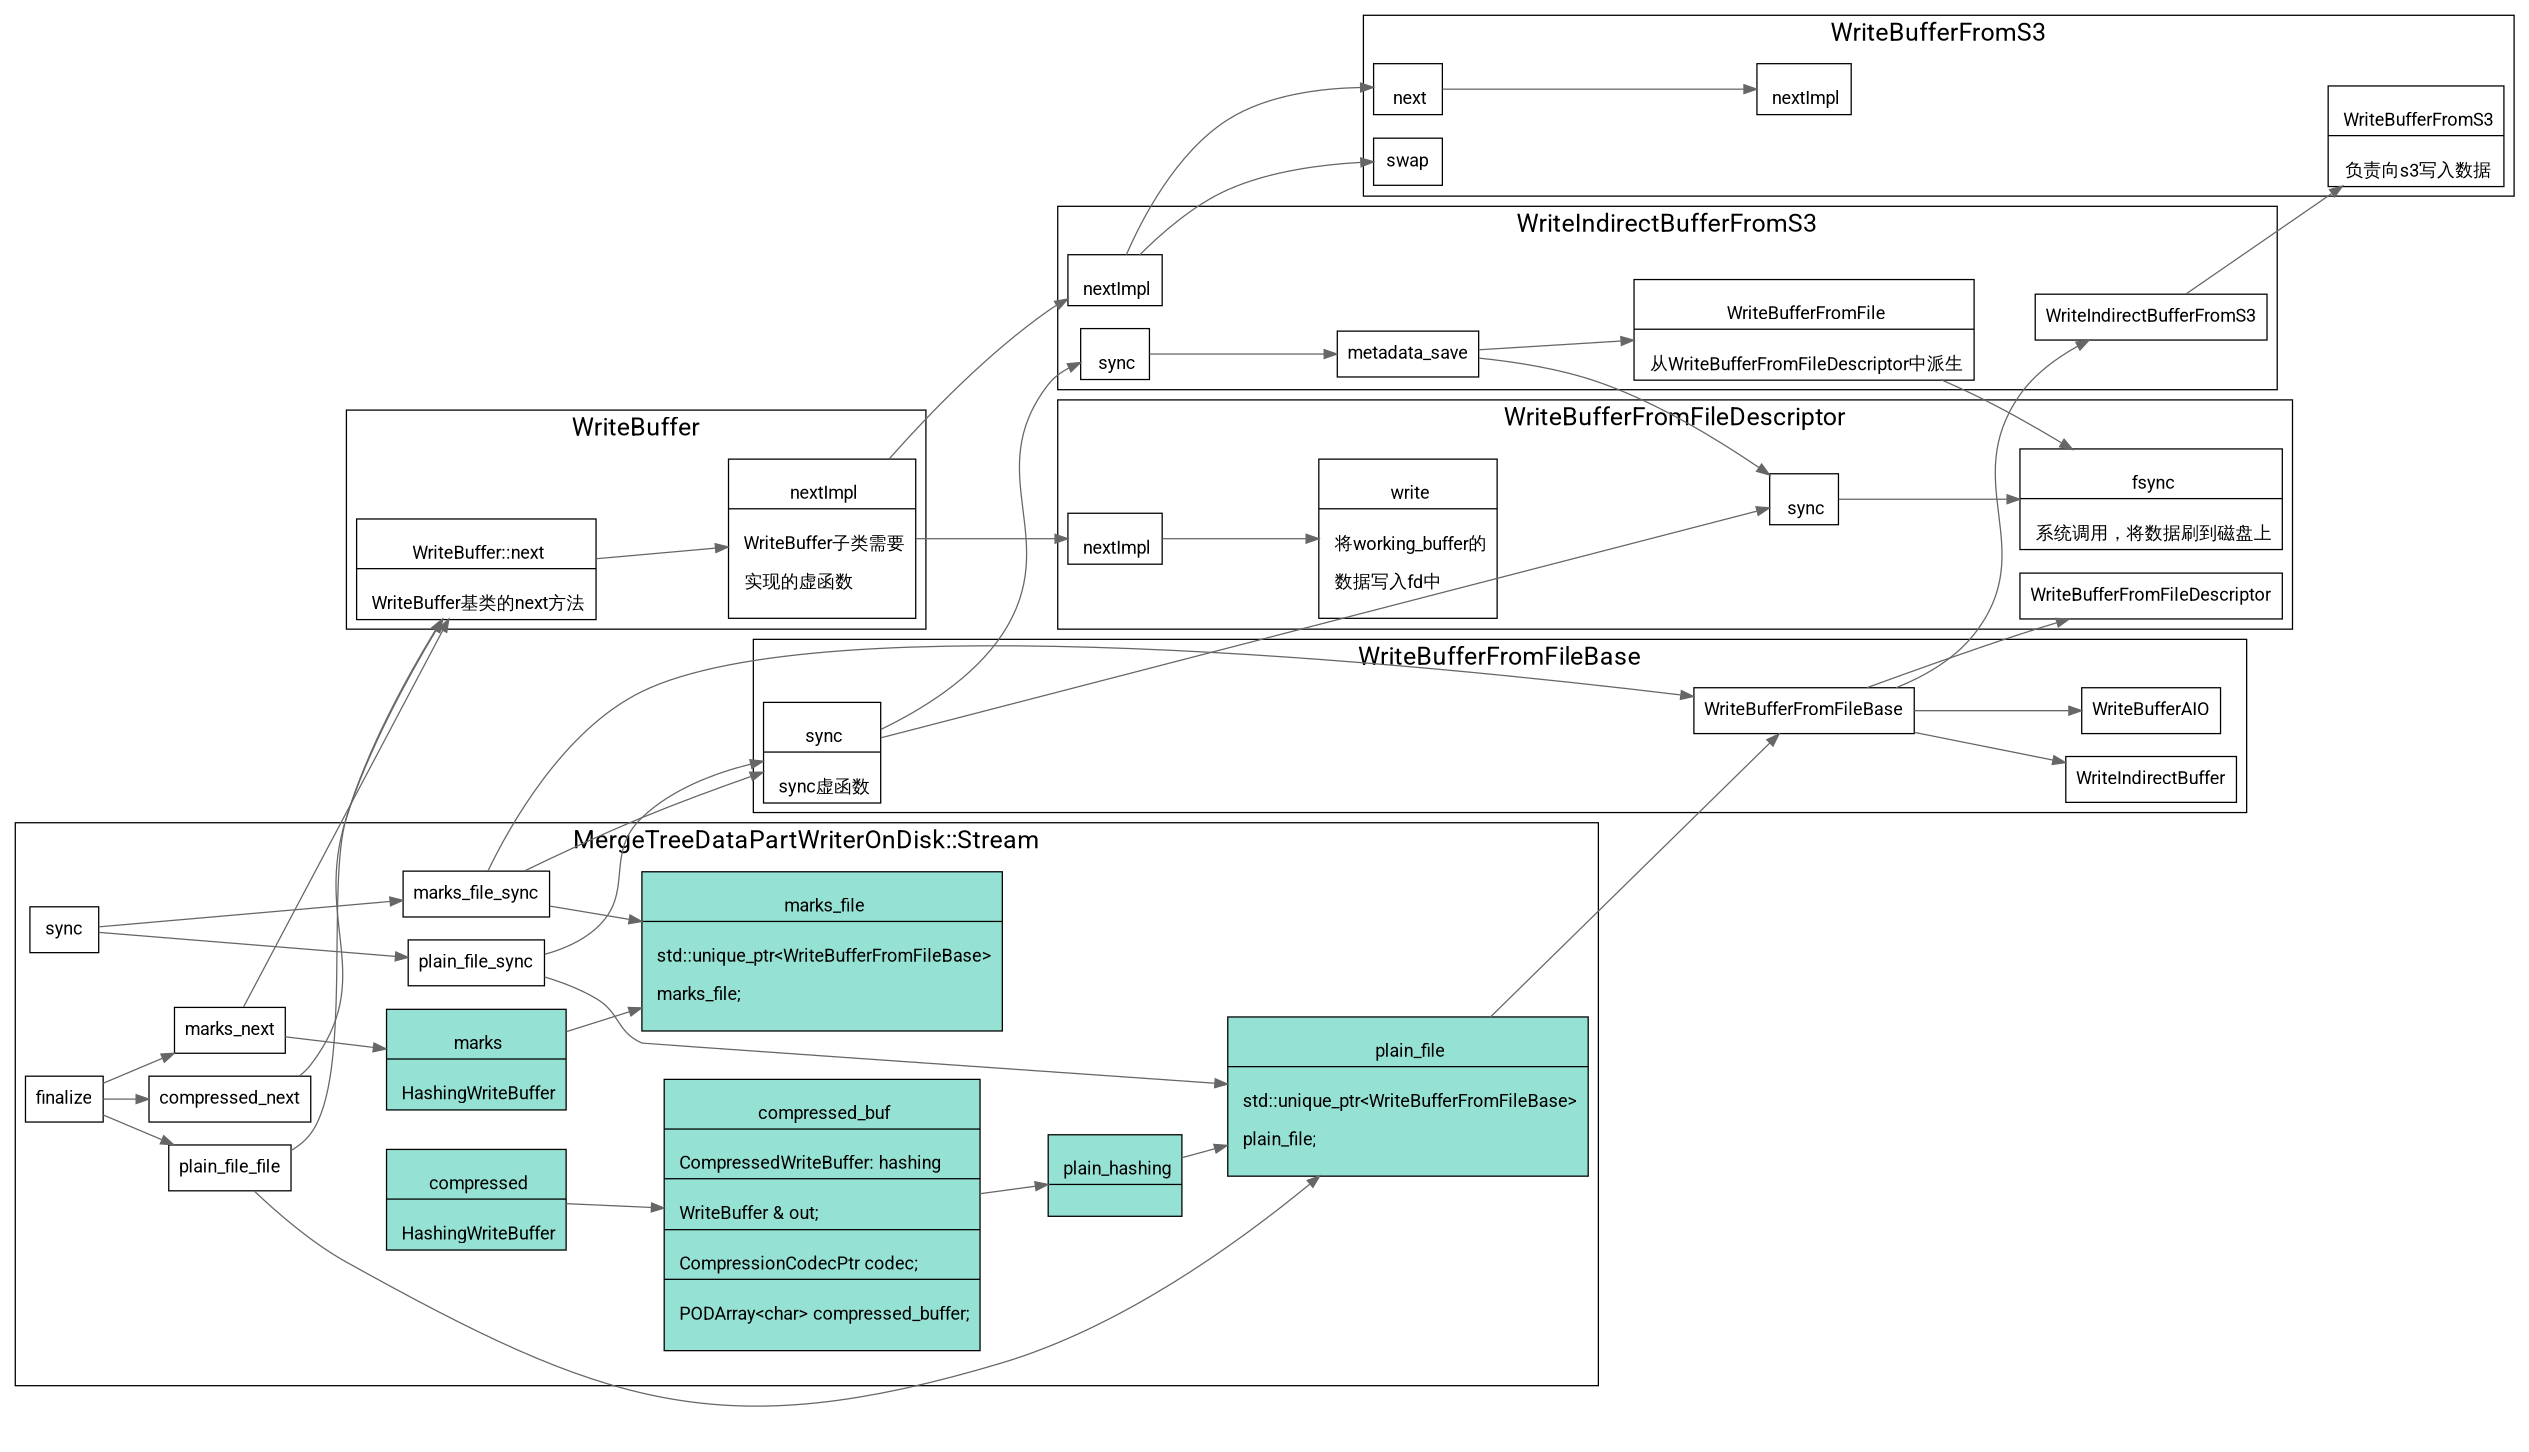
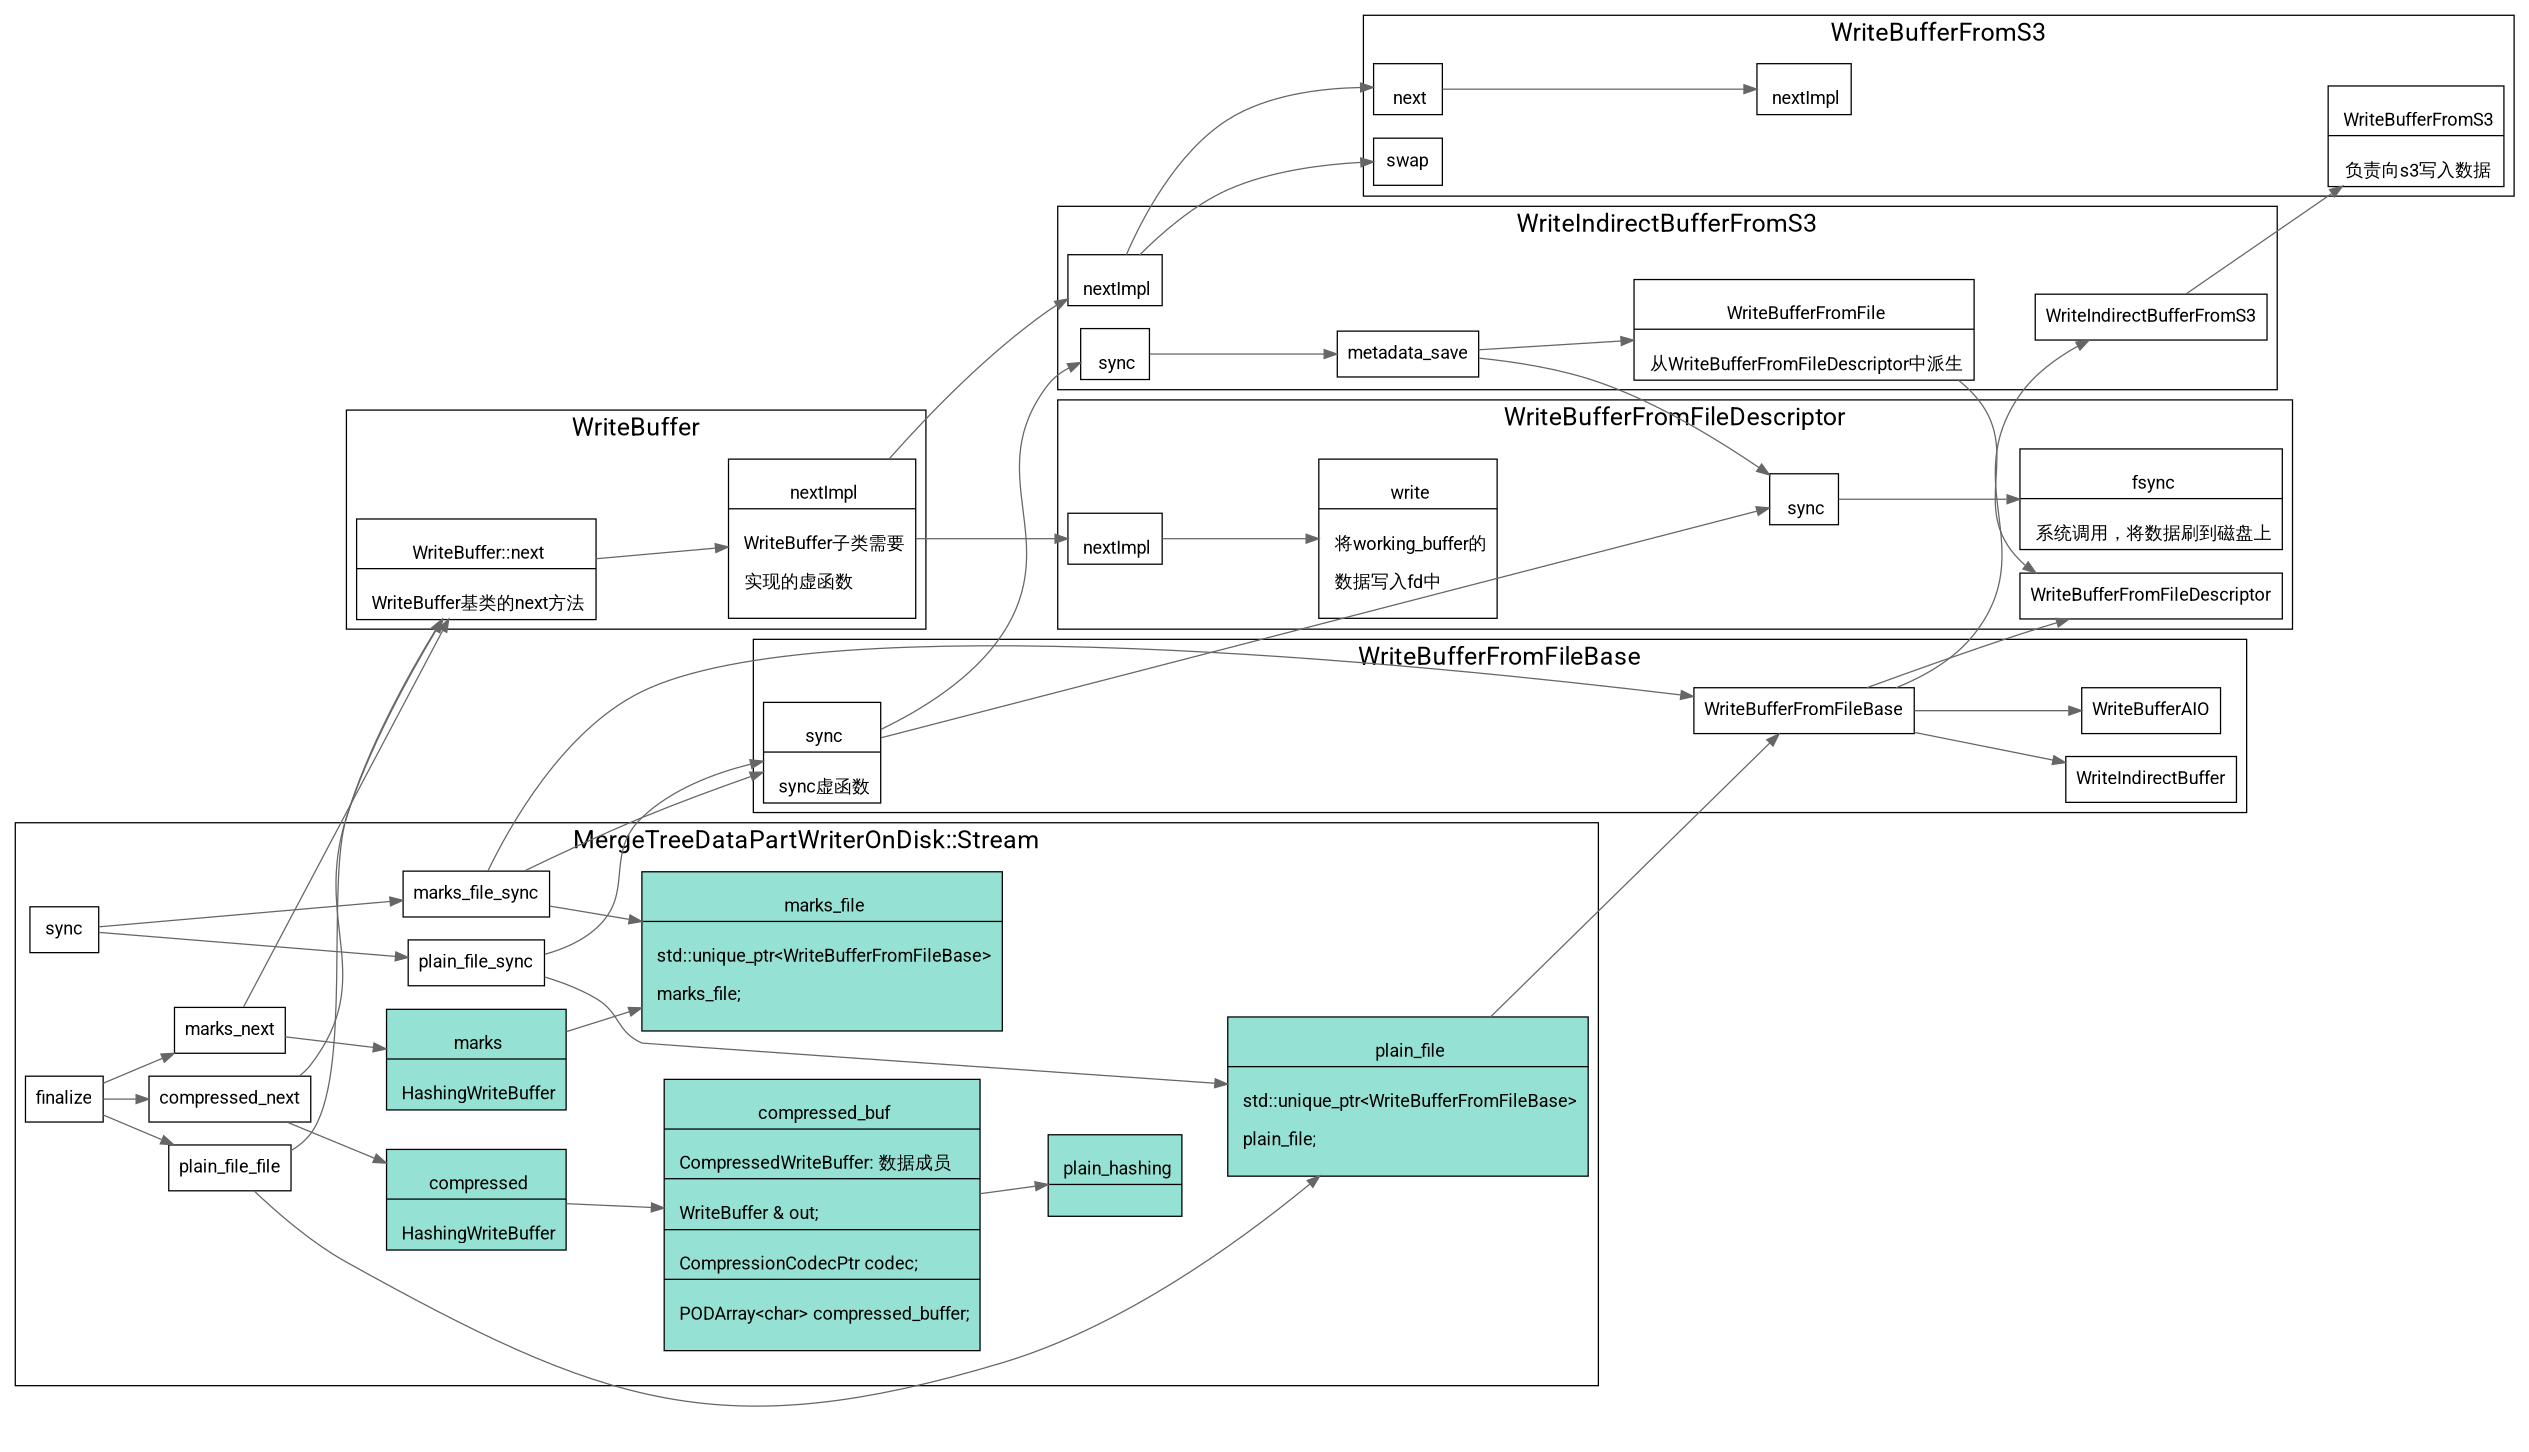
(2002, 409) -> (1993, 429)
none -> (331, 1140)
(1198, 1153) -> none
(808, 1163) -> (813, 1163)
